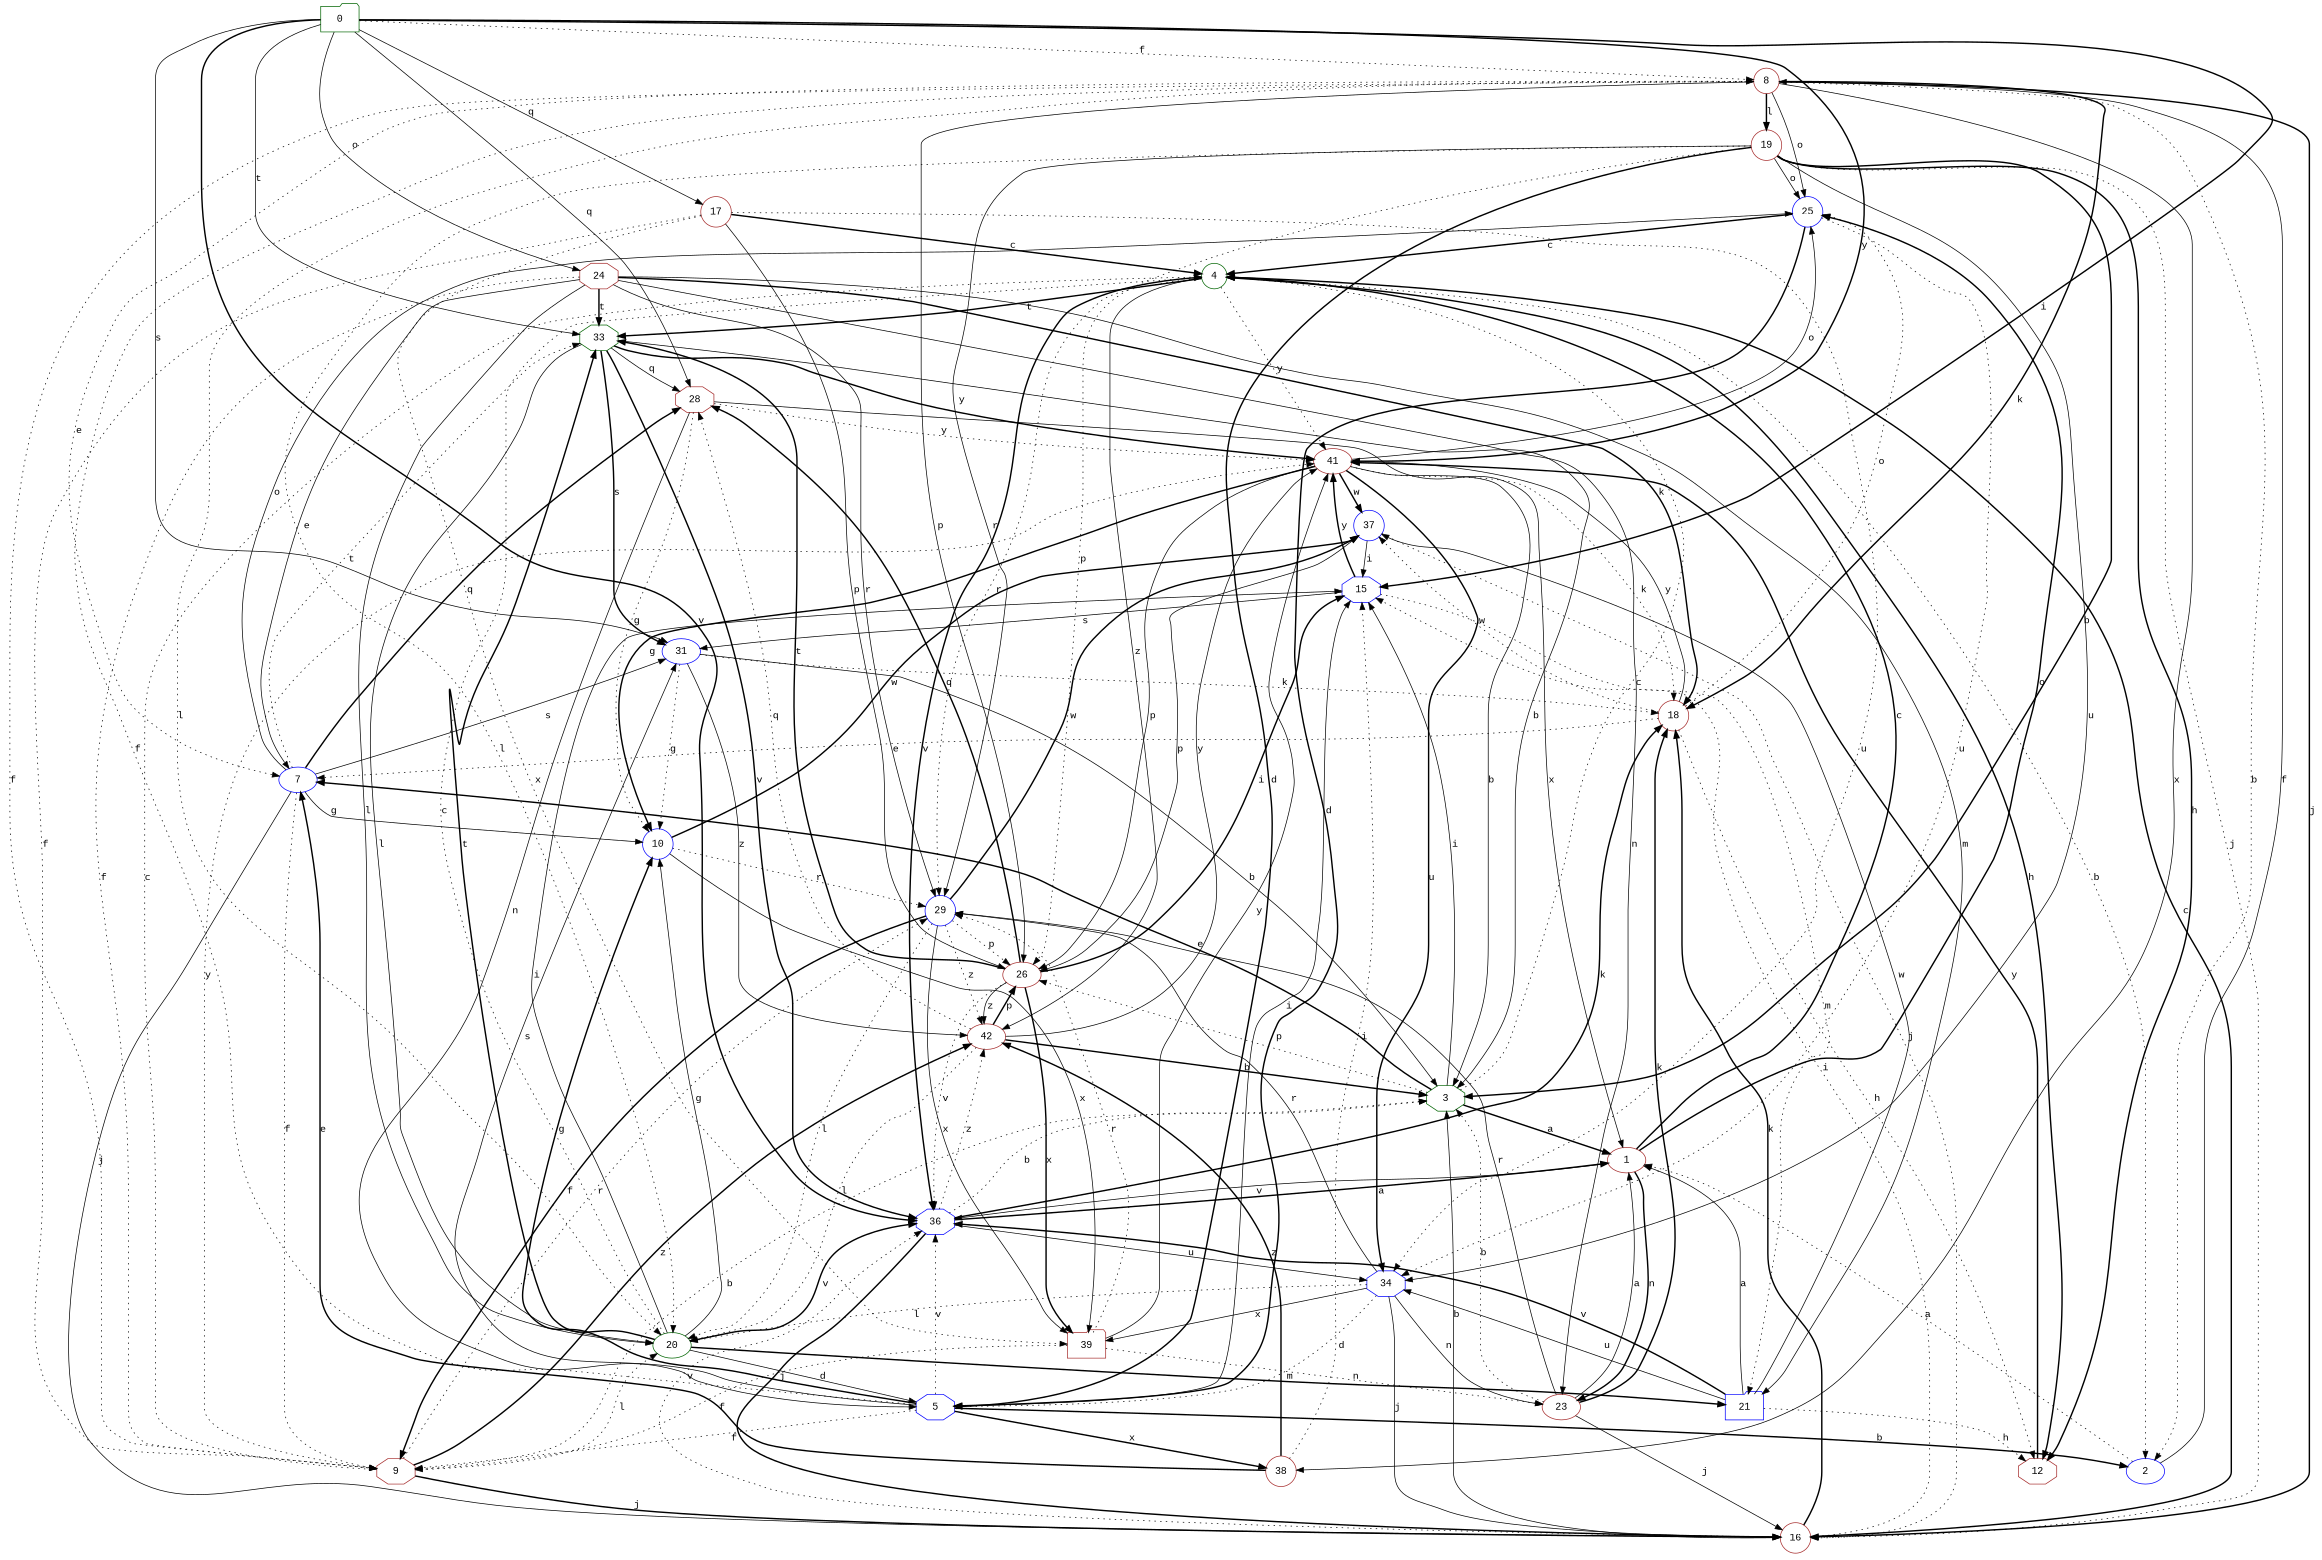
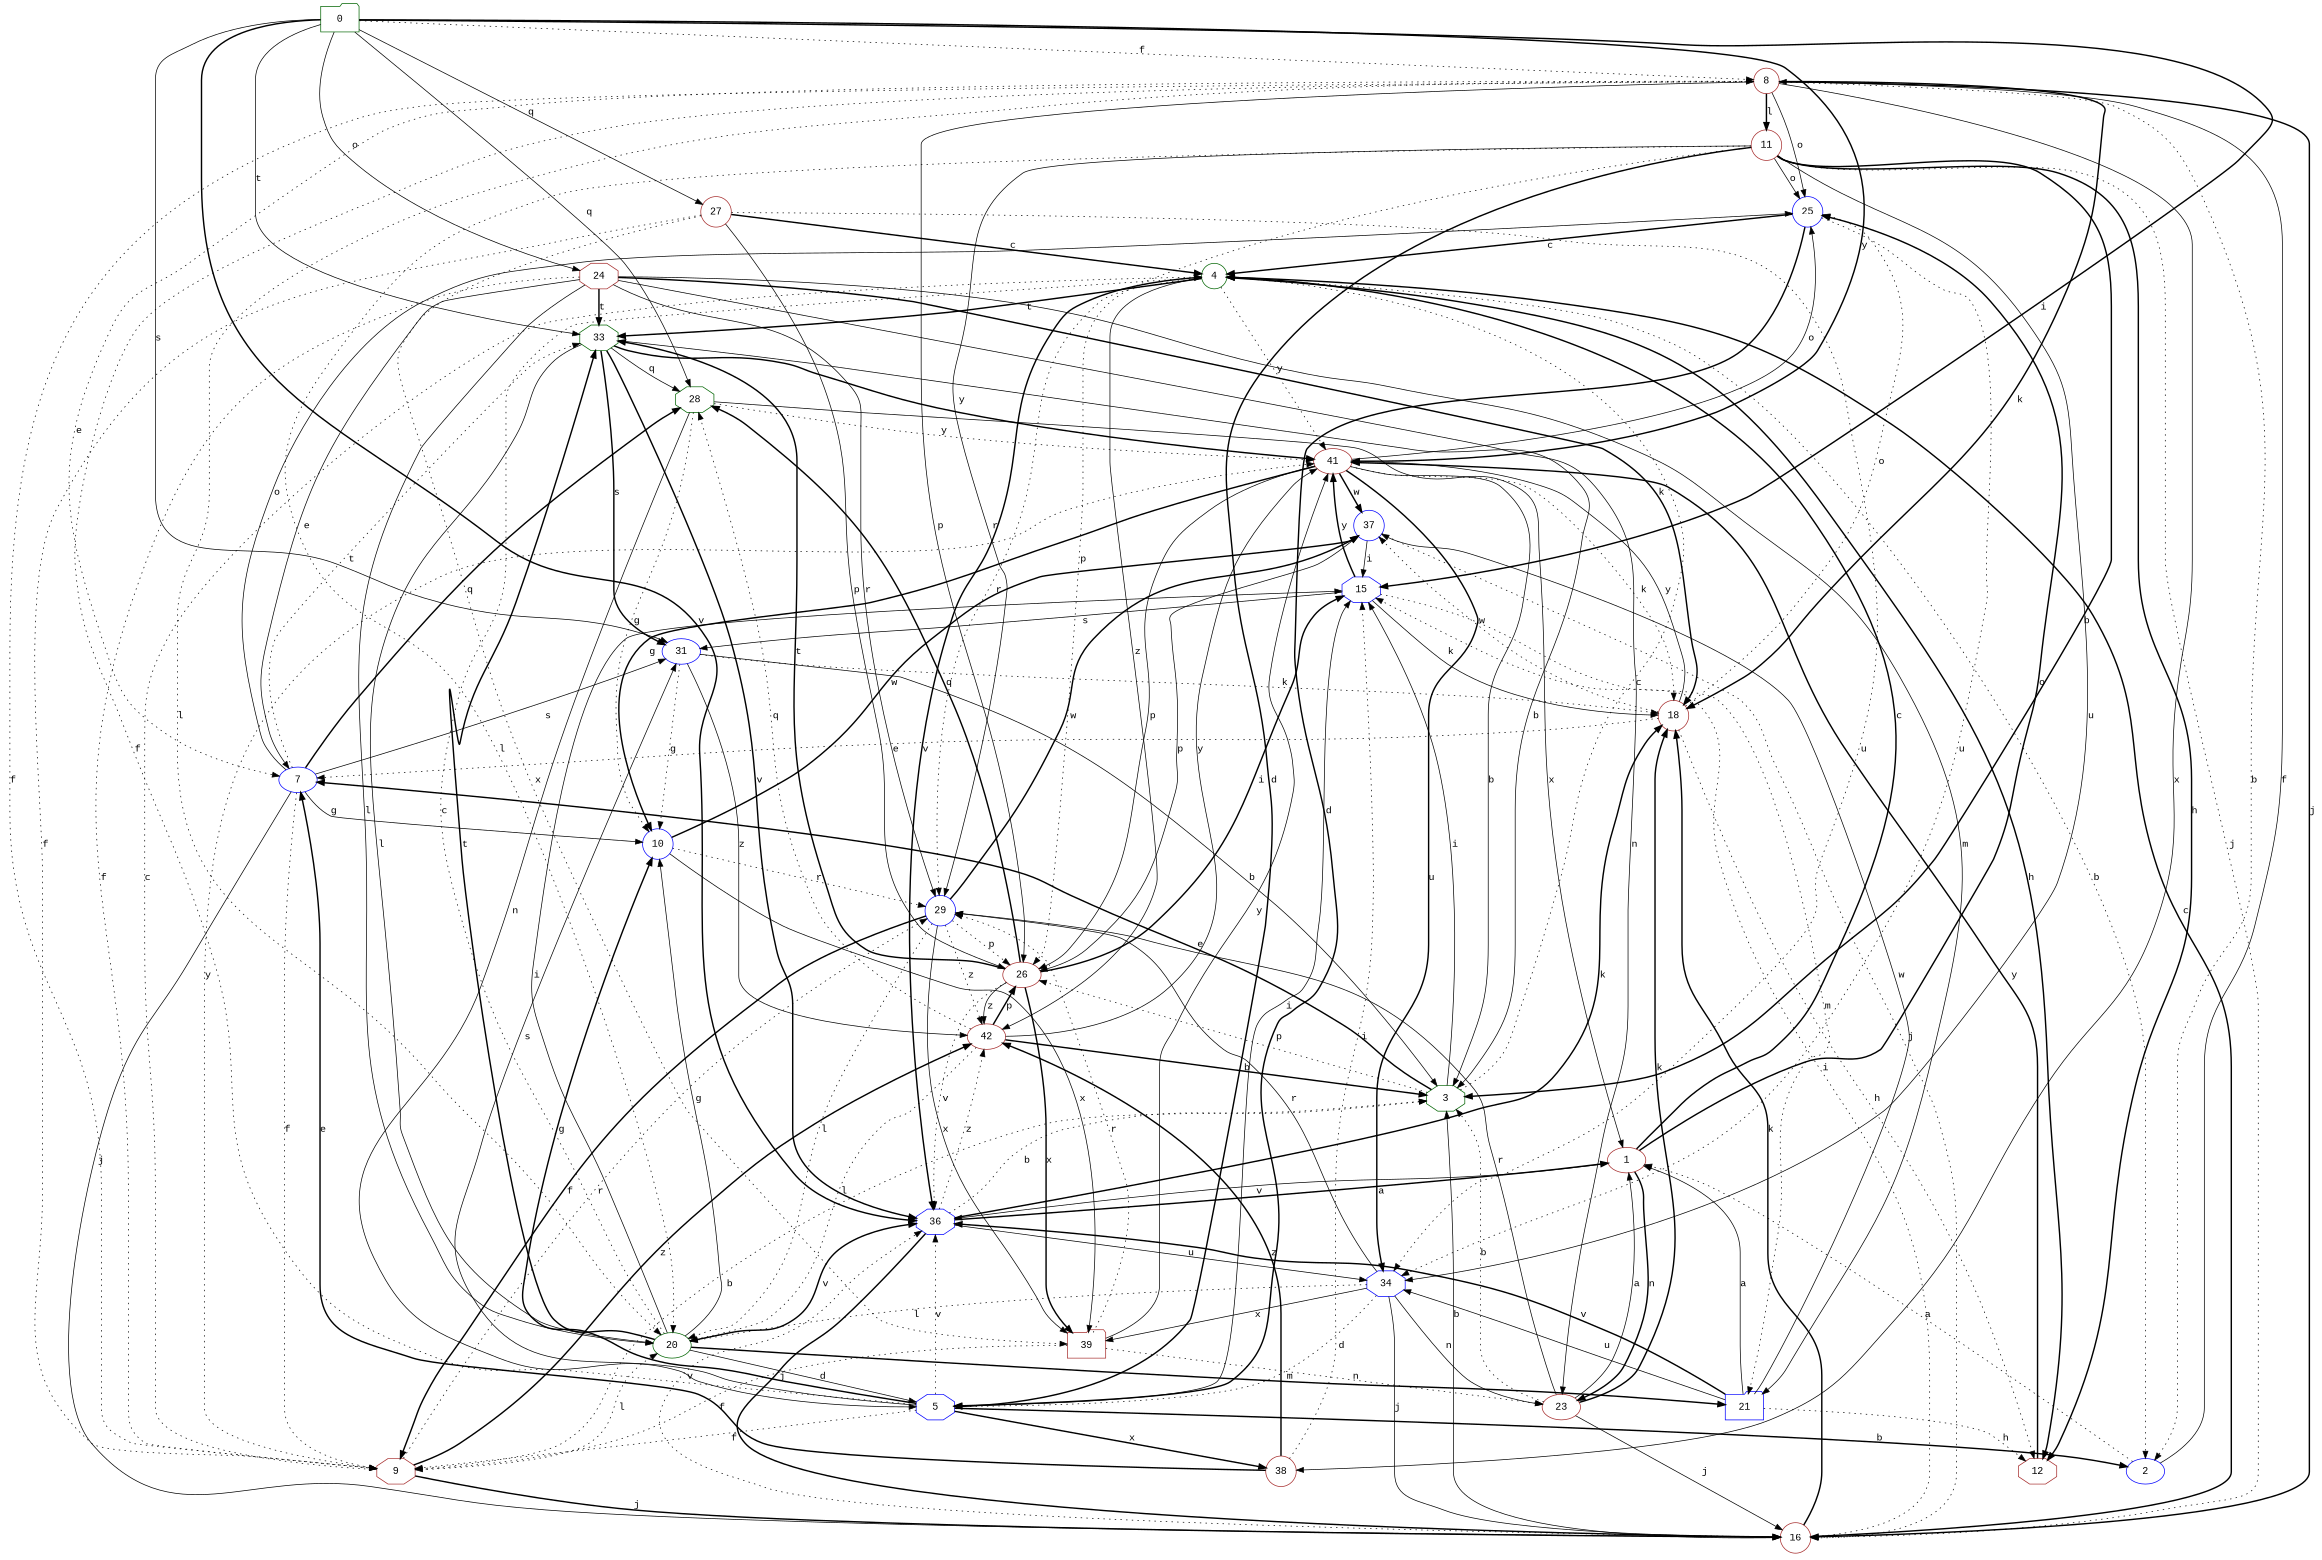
(1766, 145) -> (1766, 145)
(716, 212) -> (716, 212)
(695, 400) -> (695, 400)
none -> (1498, 689)
(1533, 1128) -> none
